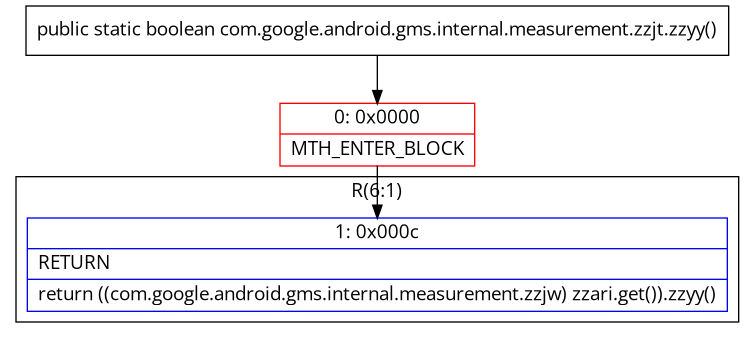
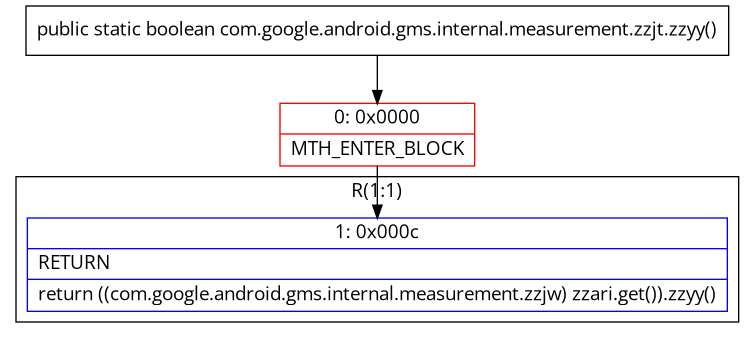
(377, 192) -> (377, 192)
